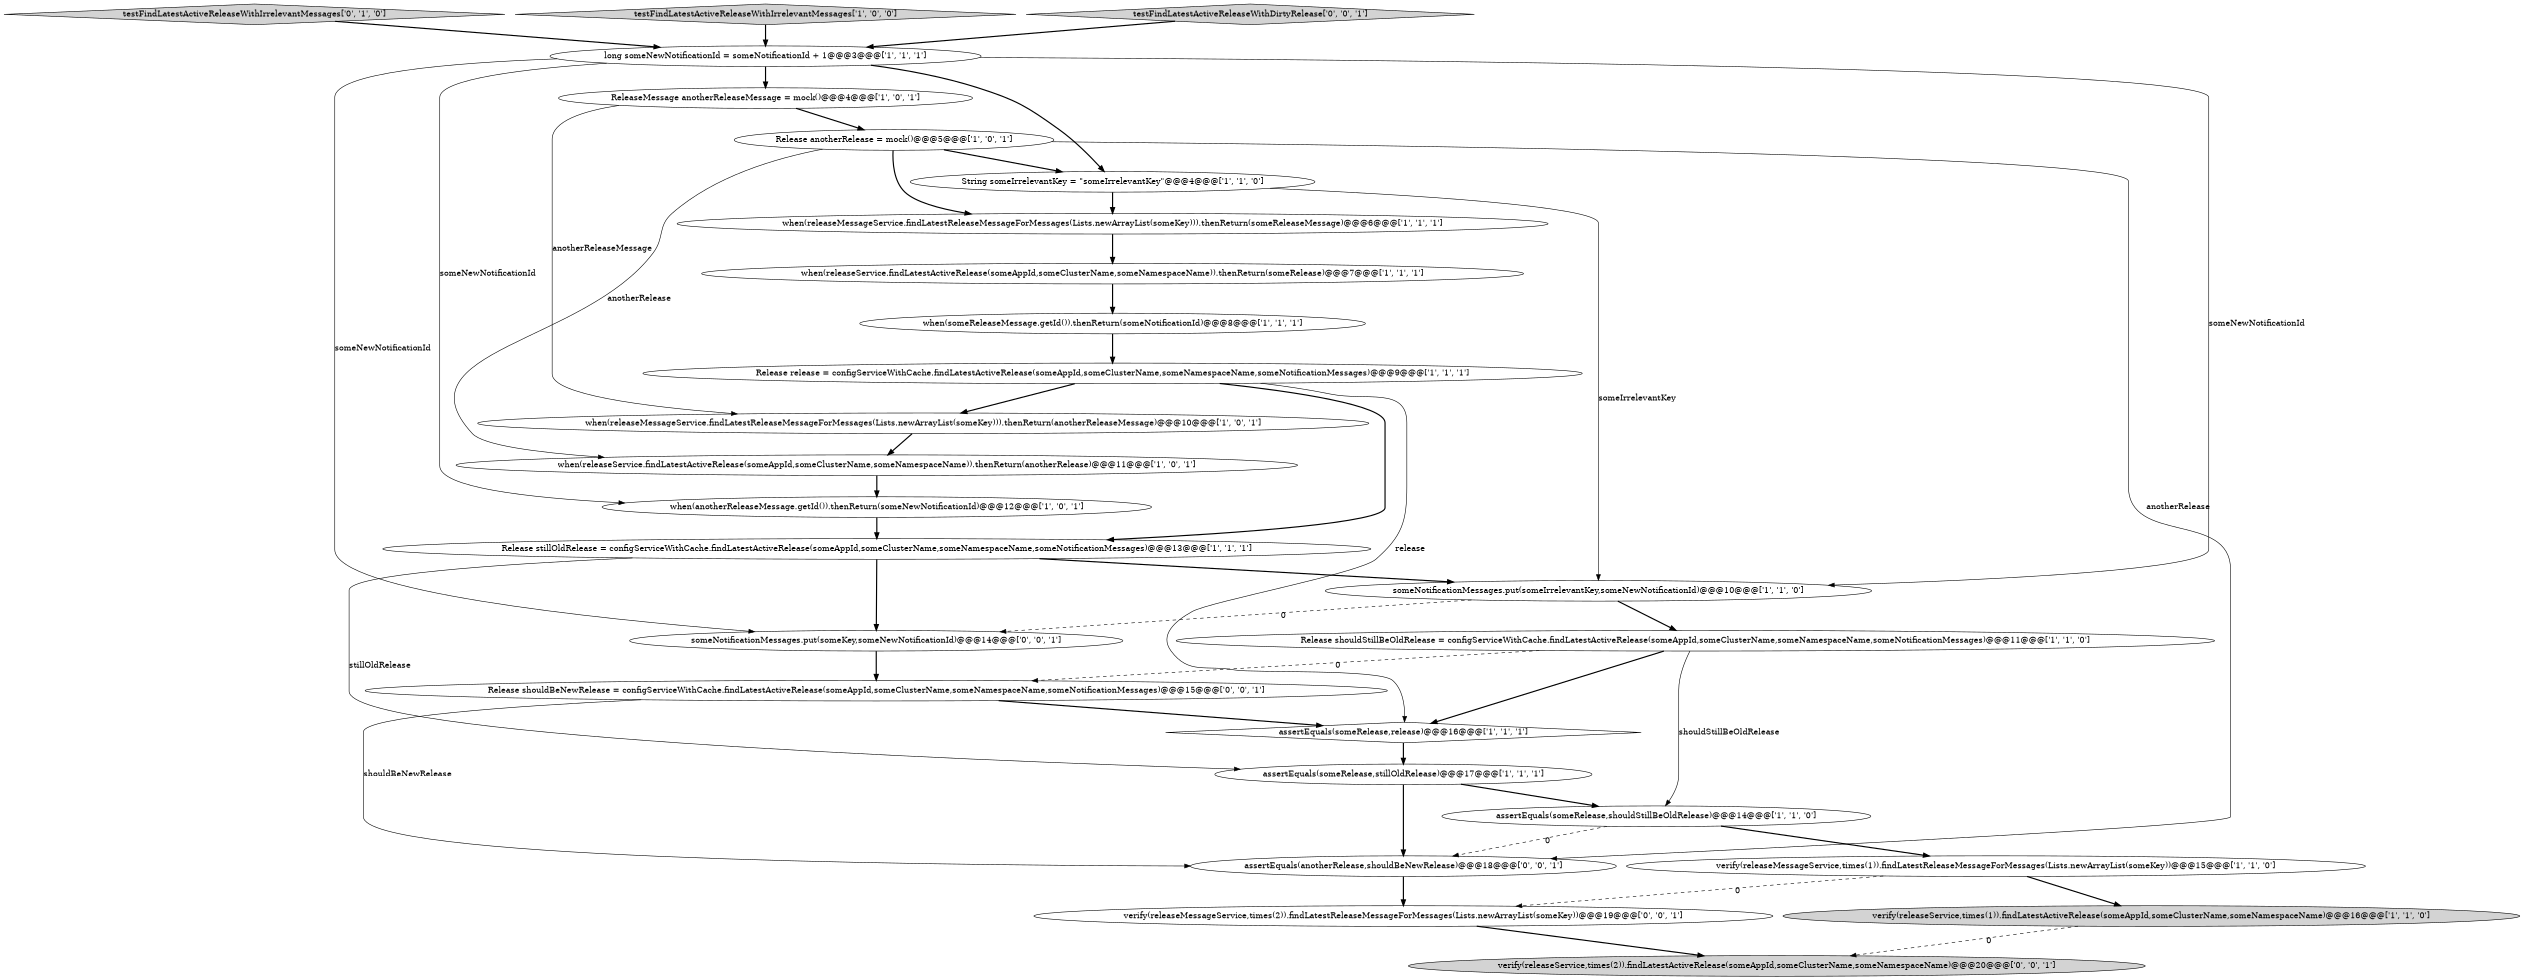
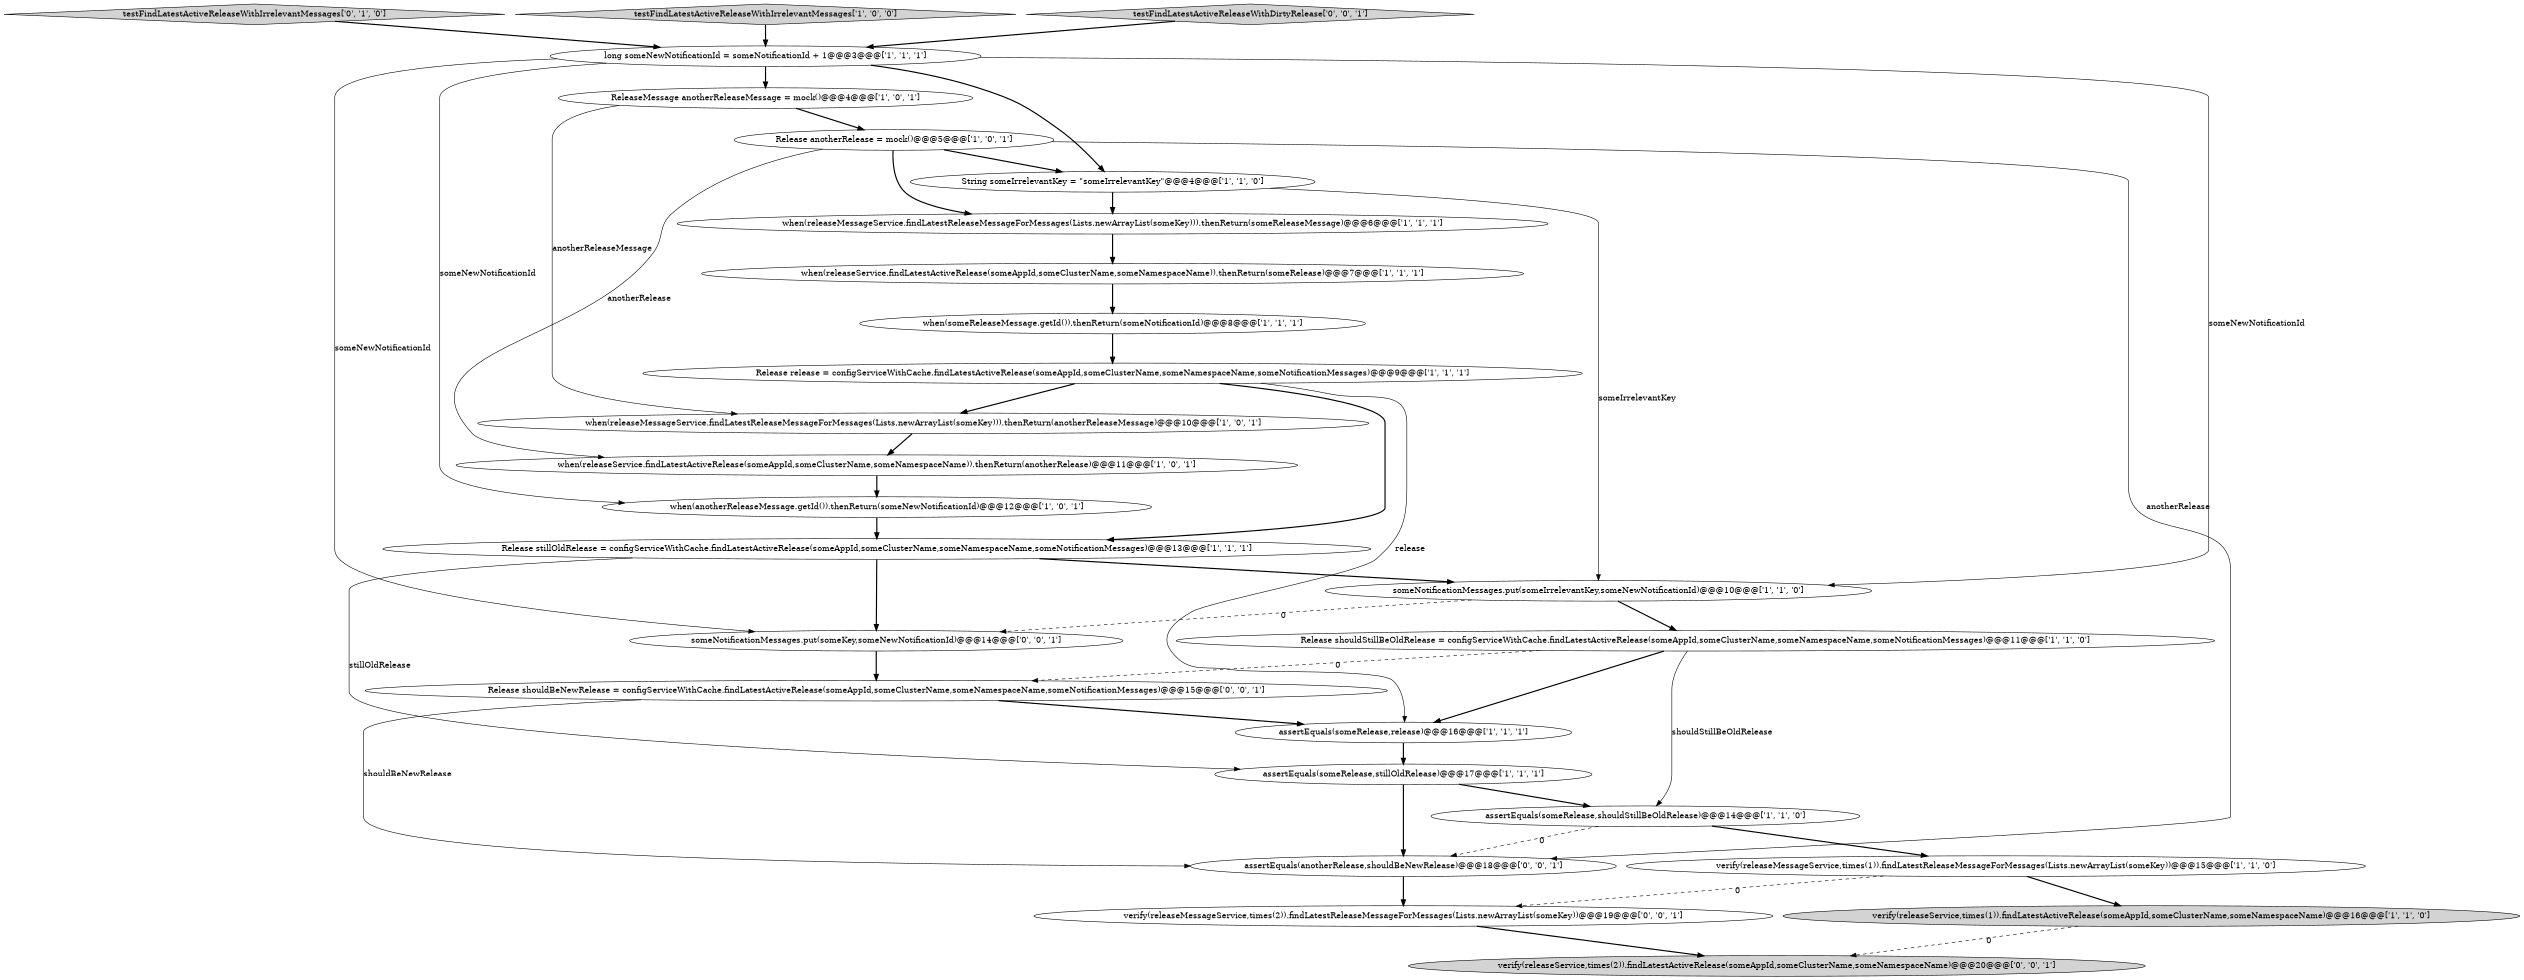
(1403, 733) -> (1403, 733)
